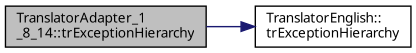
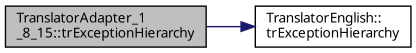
(106, 27) -> (106, 27)
